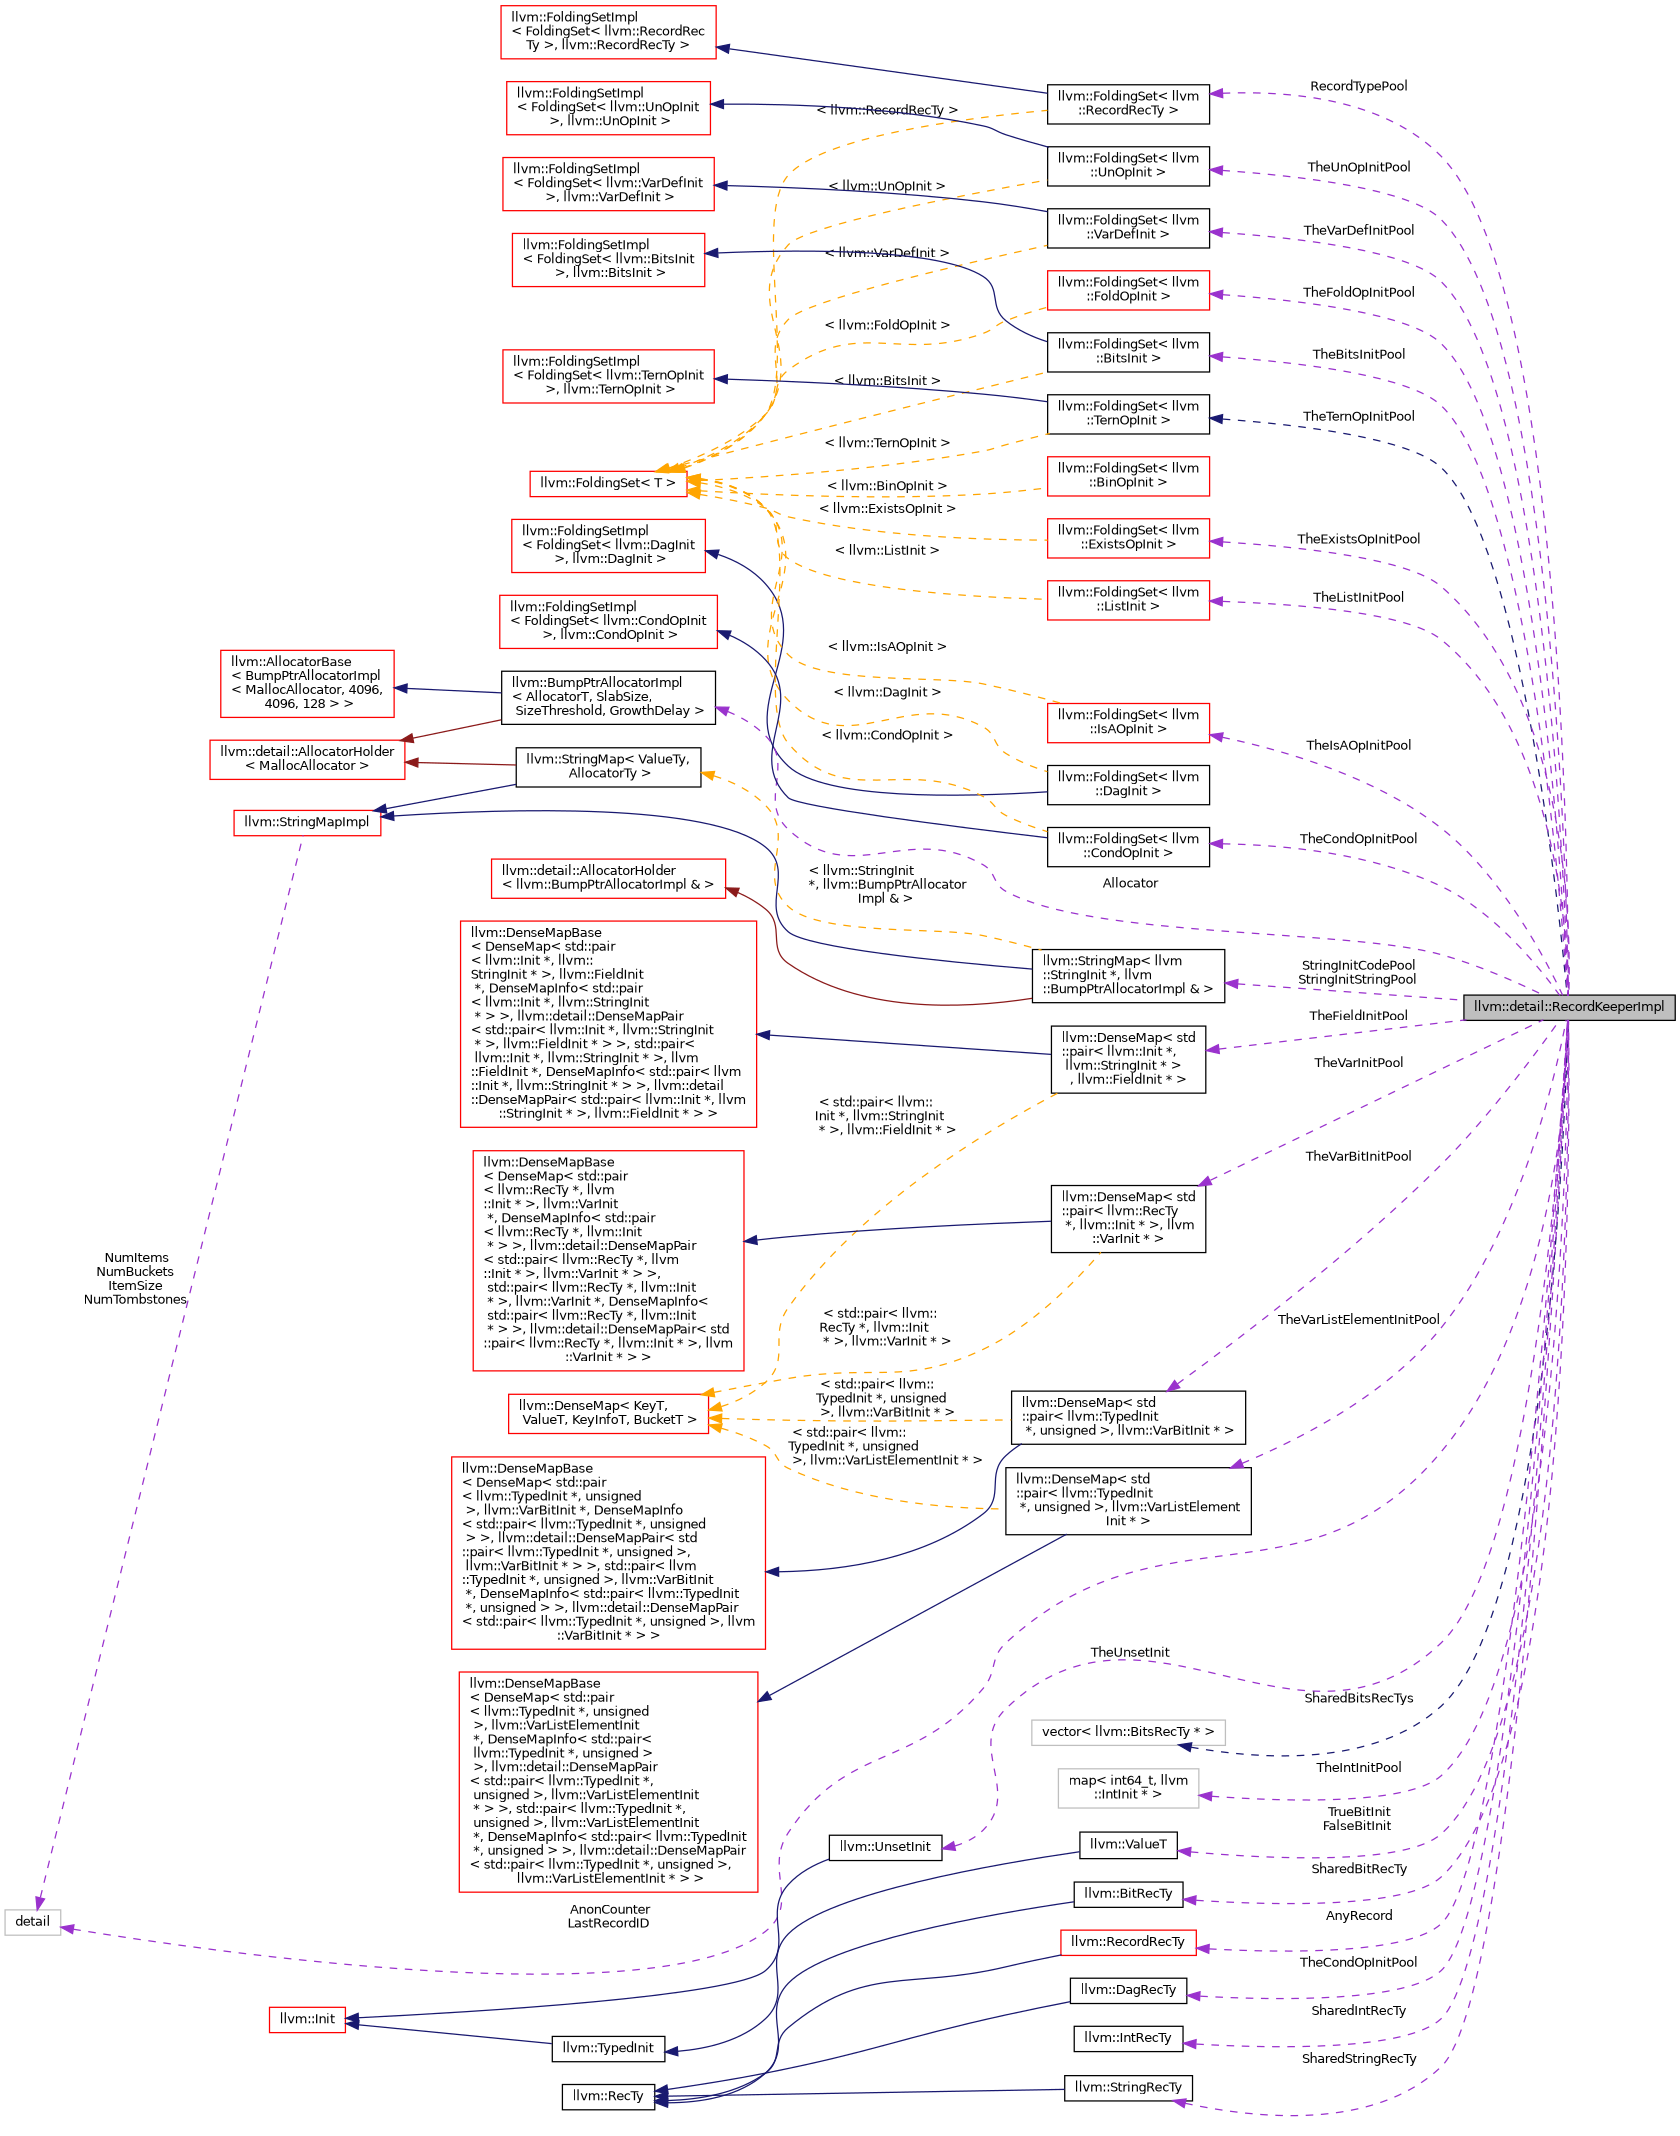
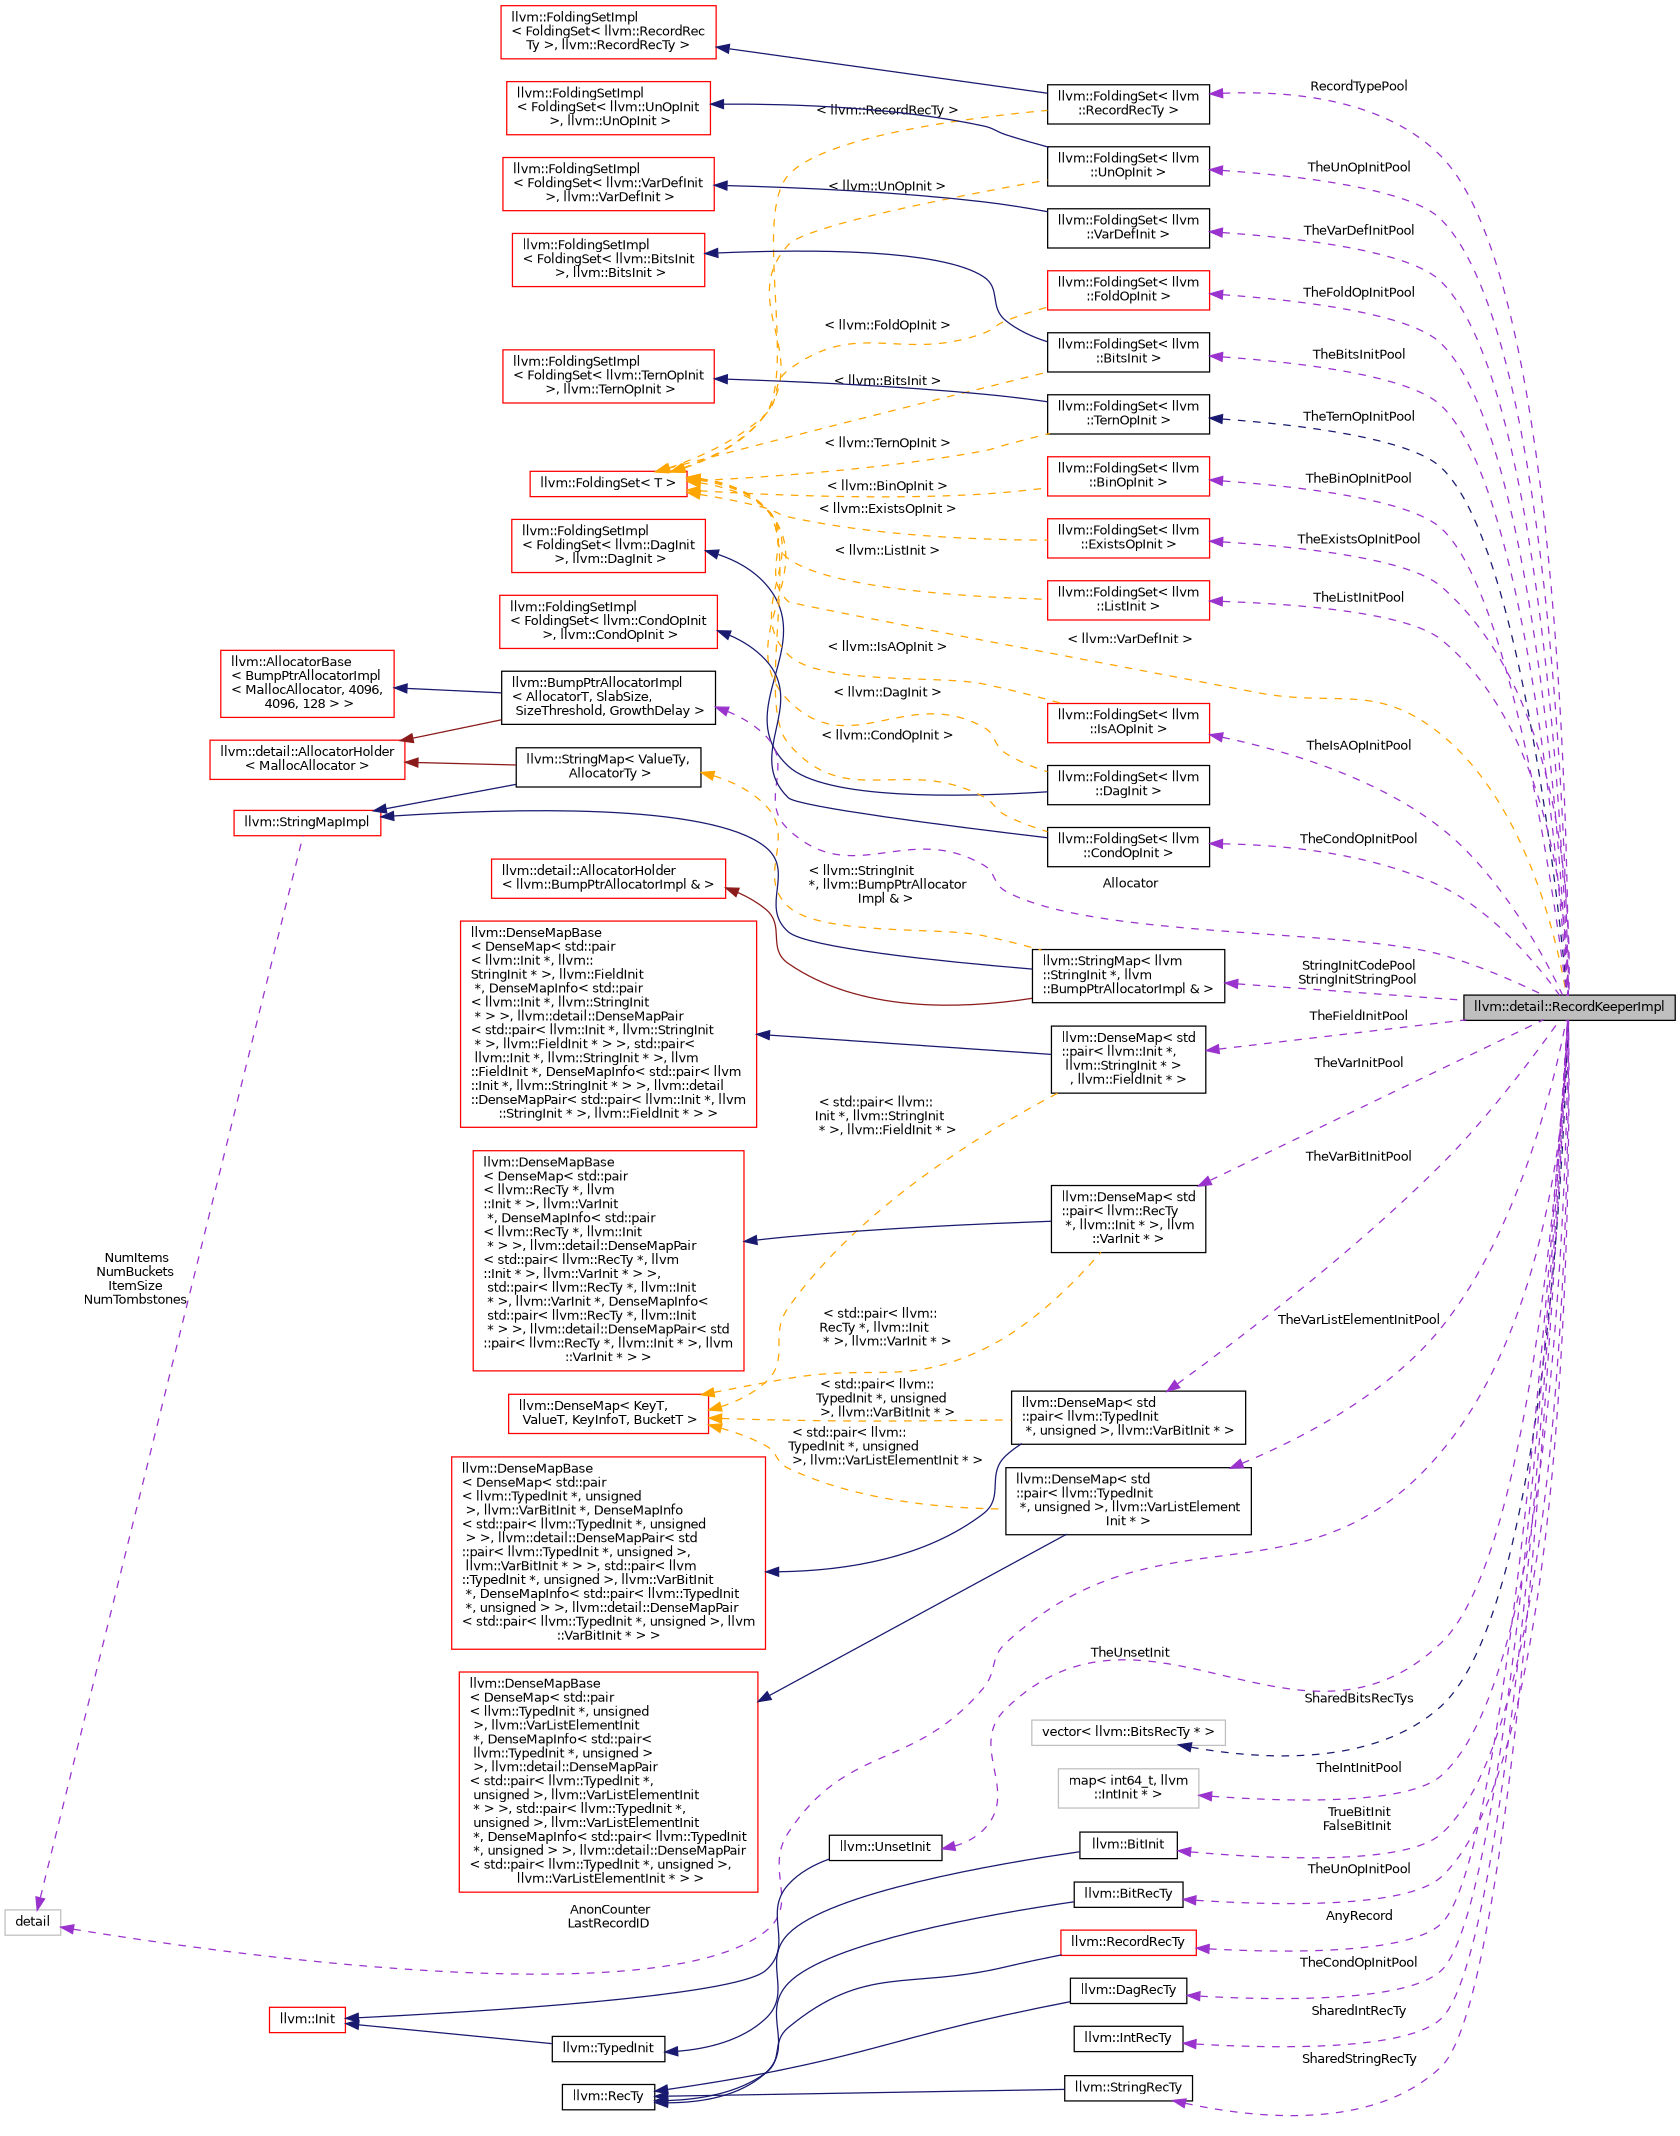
(818, 305) -> (1177, 677)
none -> (1493, 628)
(1129, 1845) -> (1129, 1845)
(1358, 1870) -> (1358, 1870)
